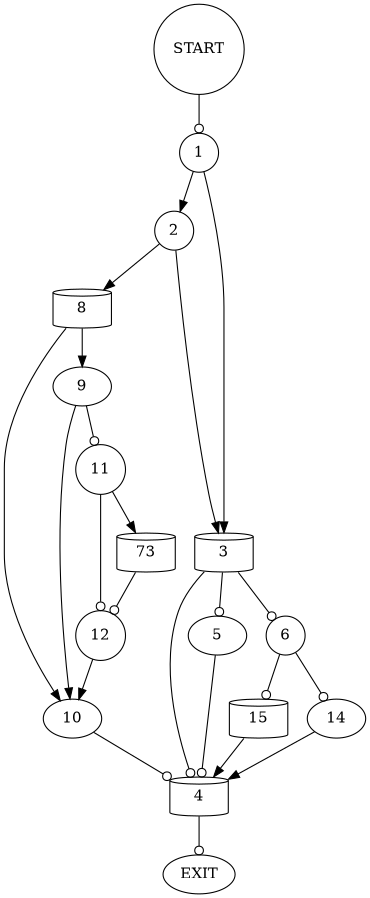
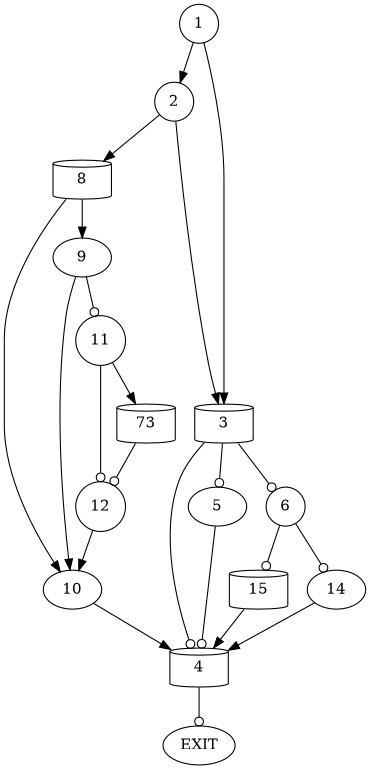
(199, 49) -> none
(128, 753) -> (127, 624)
